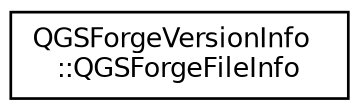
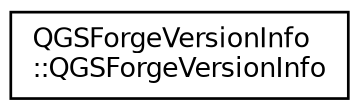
(180, 55) -> (180, 55)
